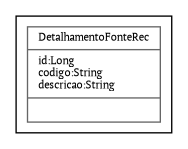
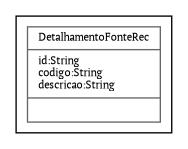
(57, 61) -> (59, 61)
